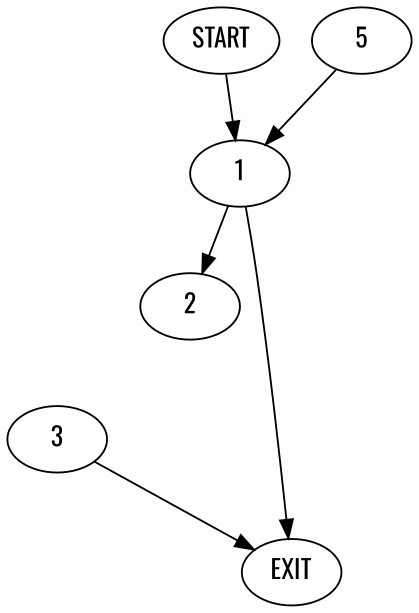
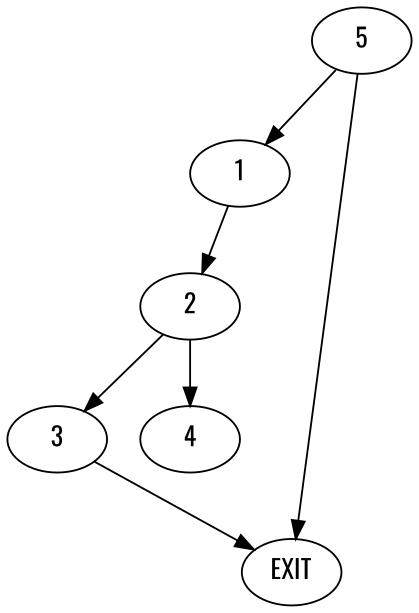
(222, 41) -> none
(269, 363) -> (328, 297)
none -> (130, 366)
none -> (190, 439)
